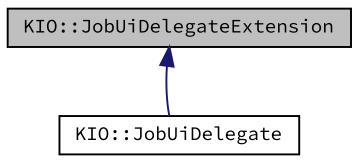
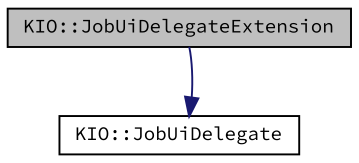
(167, 91) -> (192, 72)
